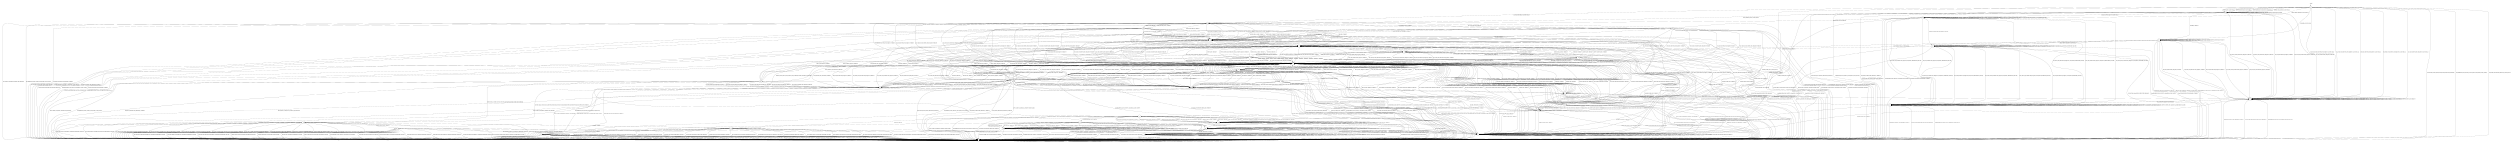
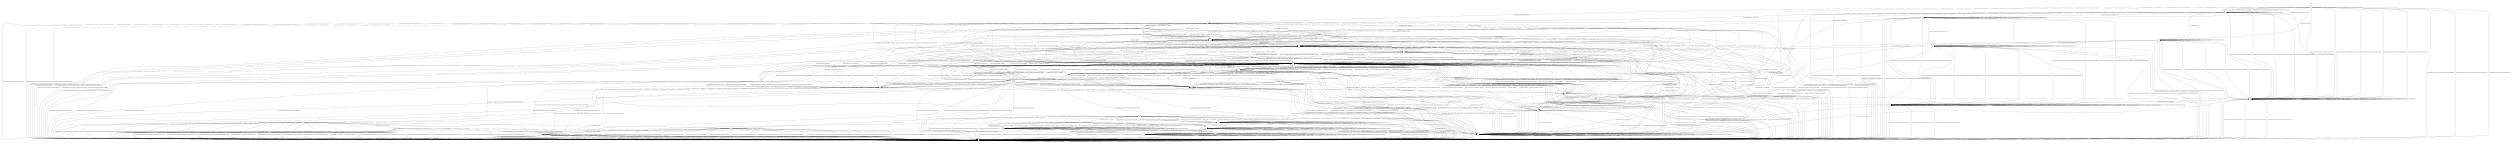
none -> (1266, 27)
(1105, 117) -> (1104, 118)
